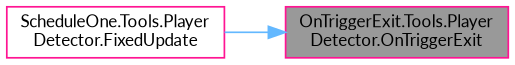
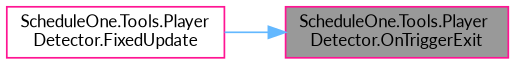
(397, 32) -> (397, 32)
